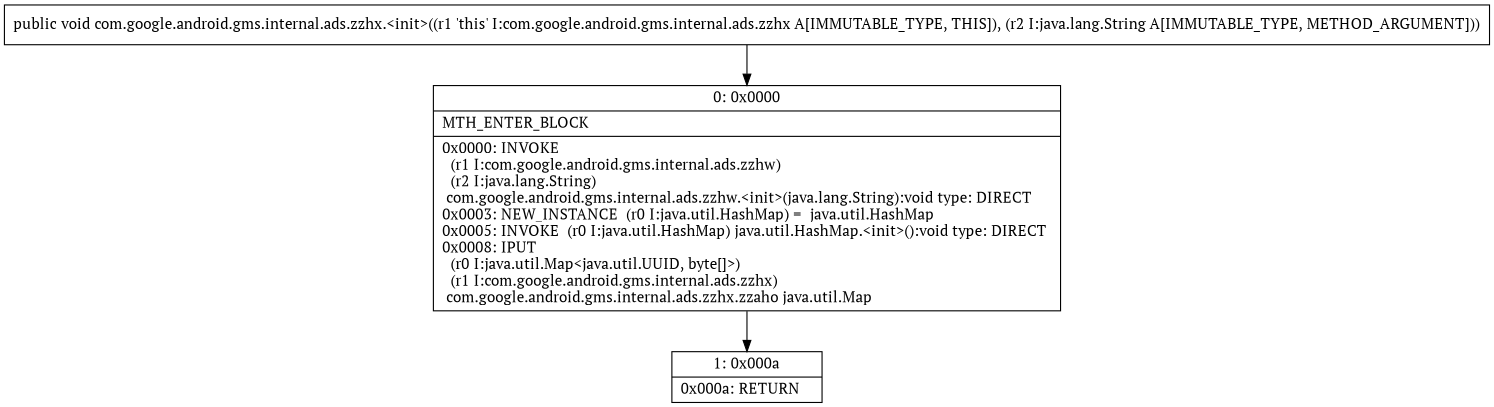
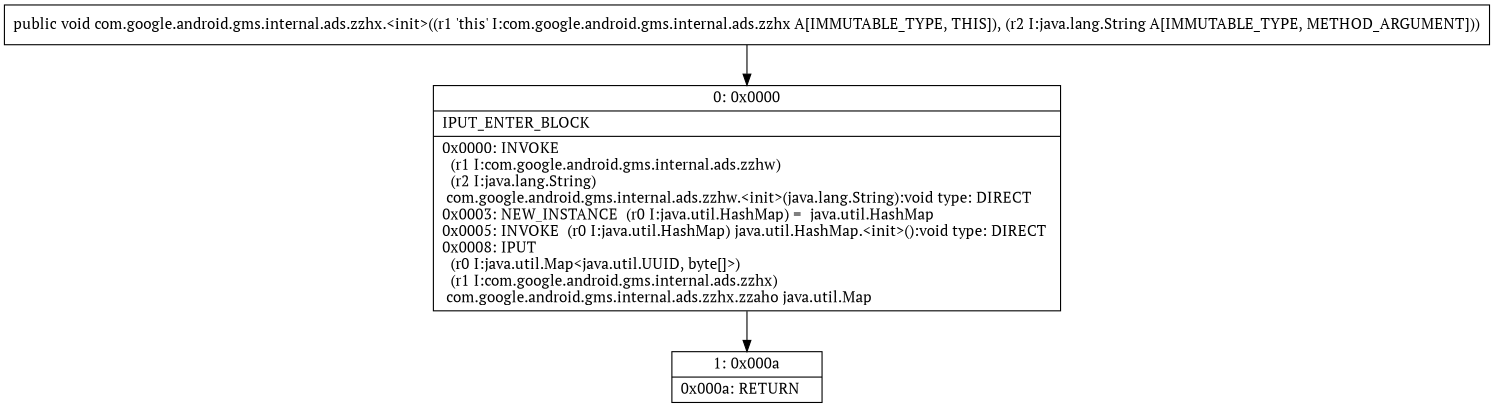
(516, 123) -> (516, 123)
